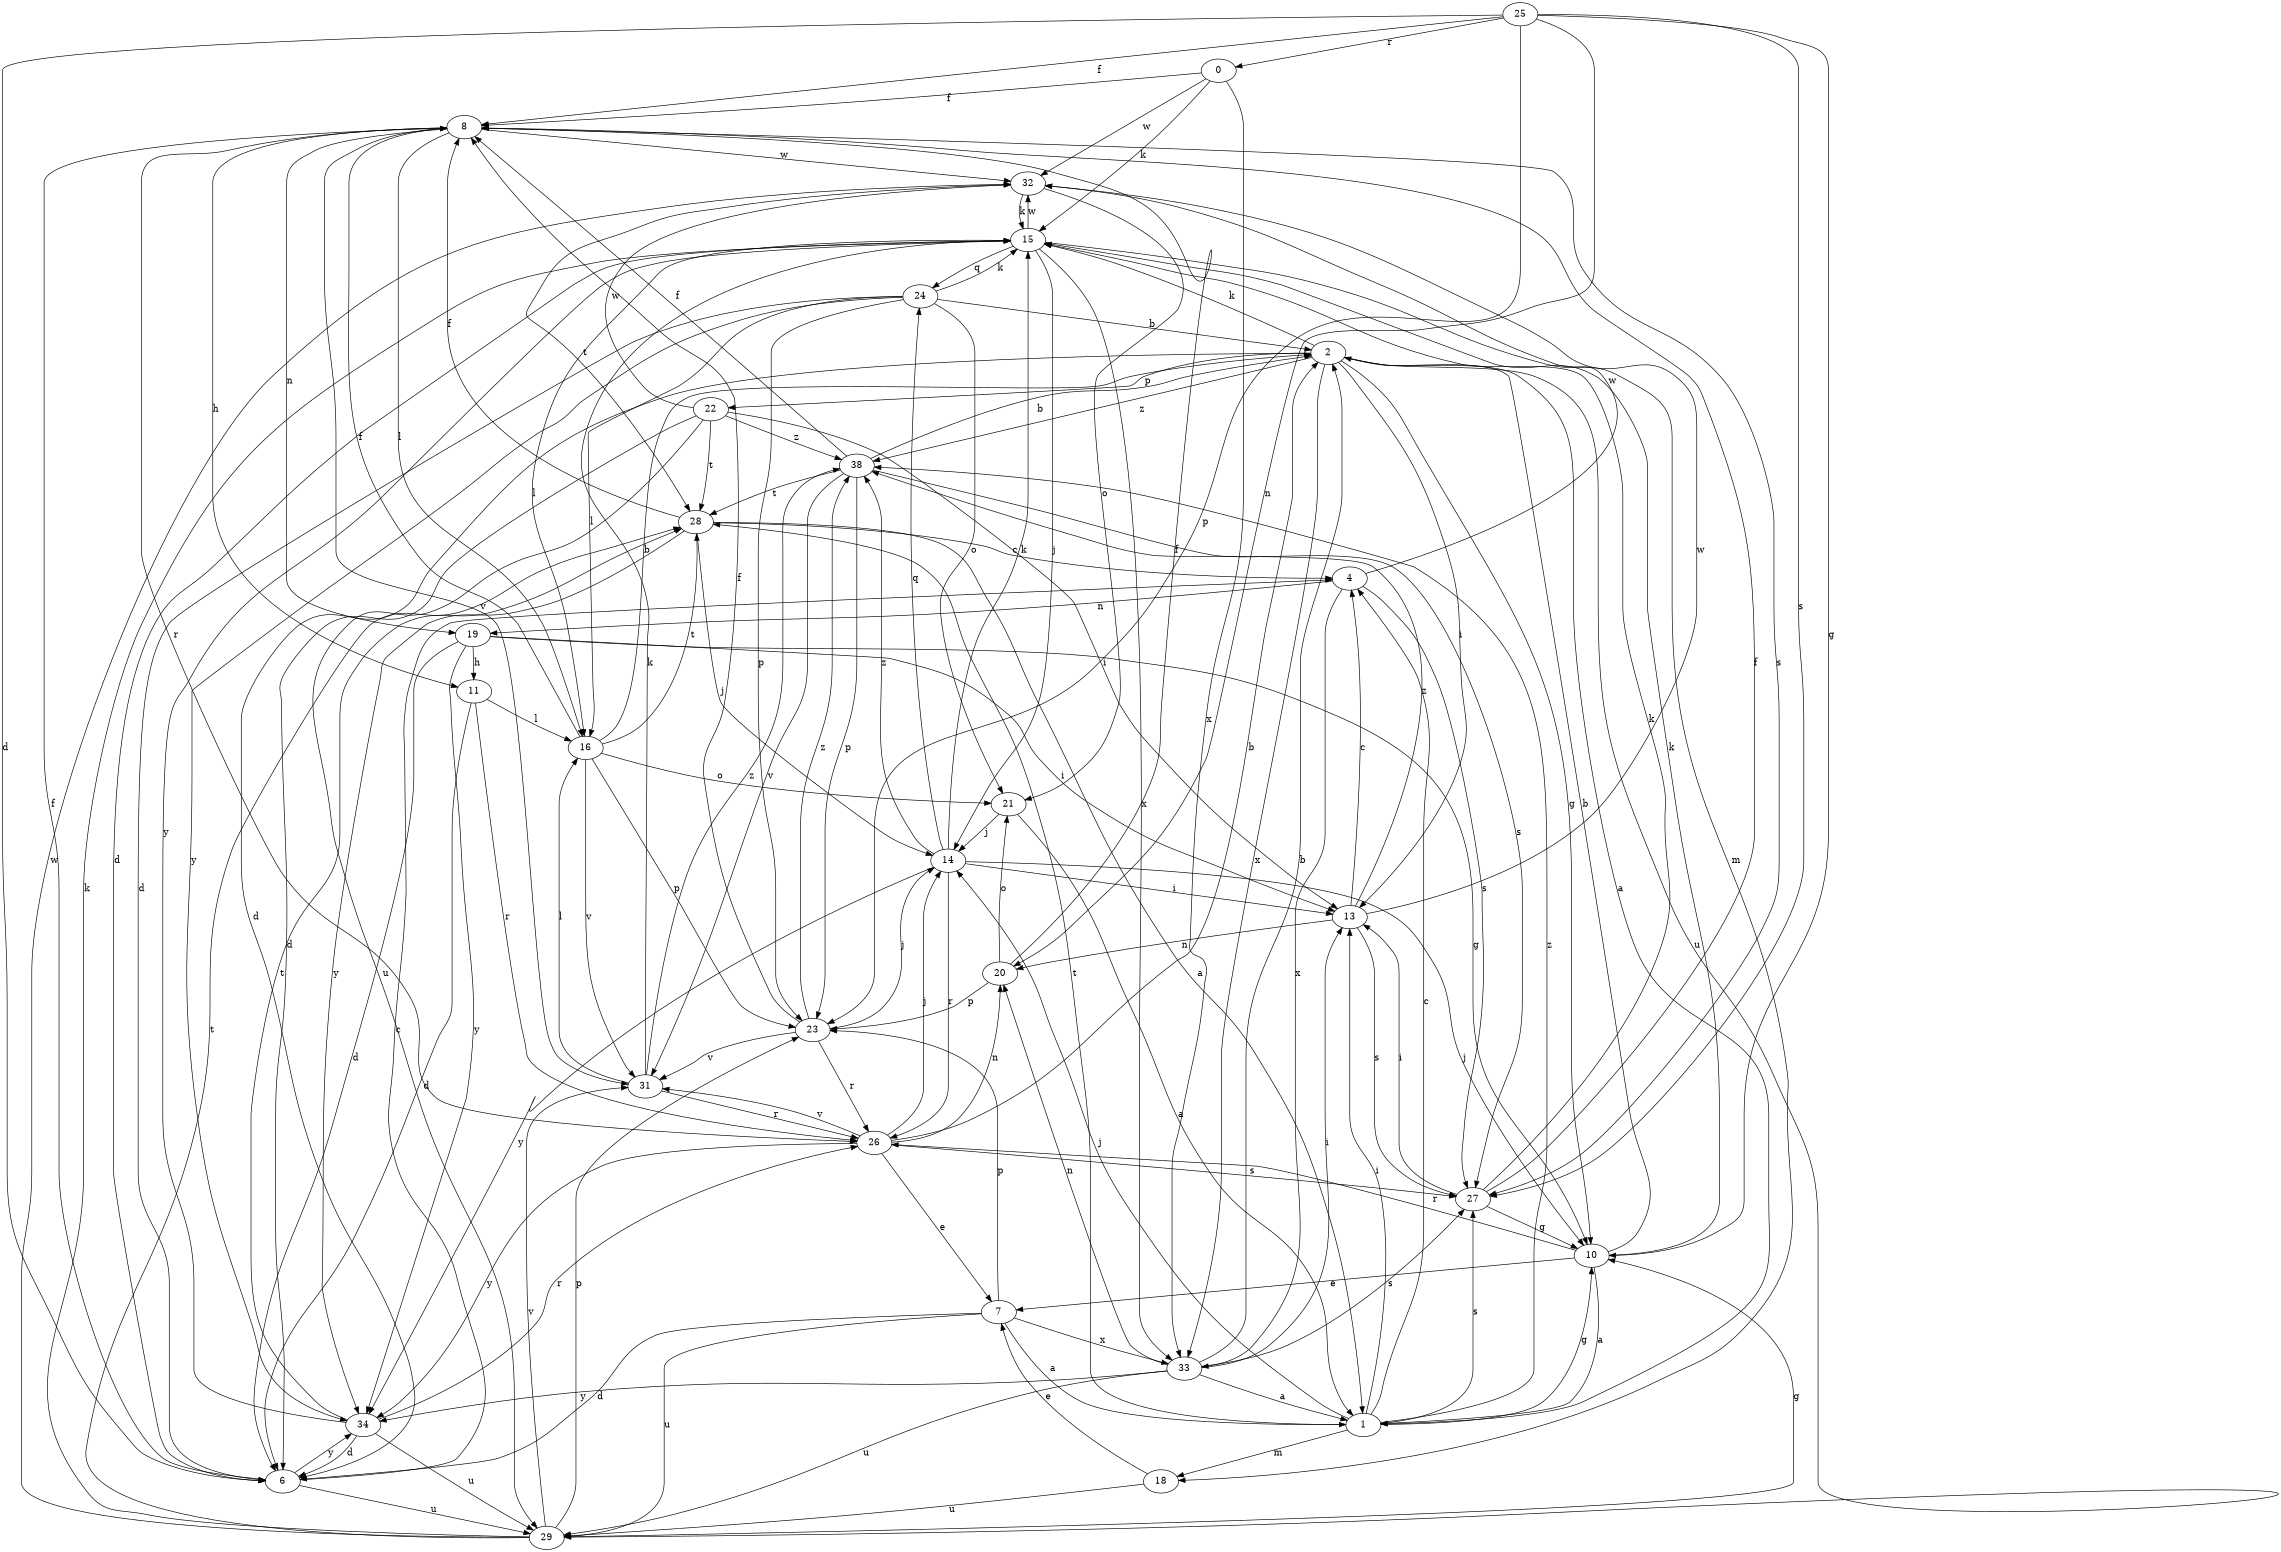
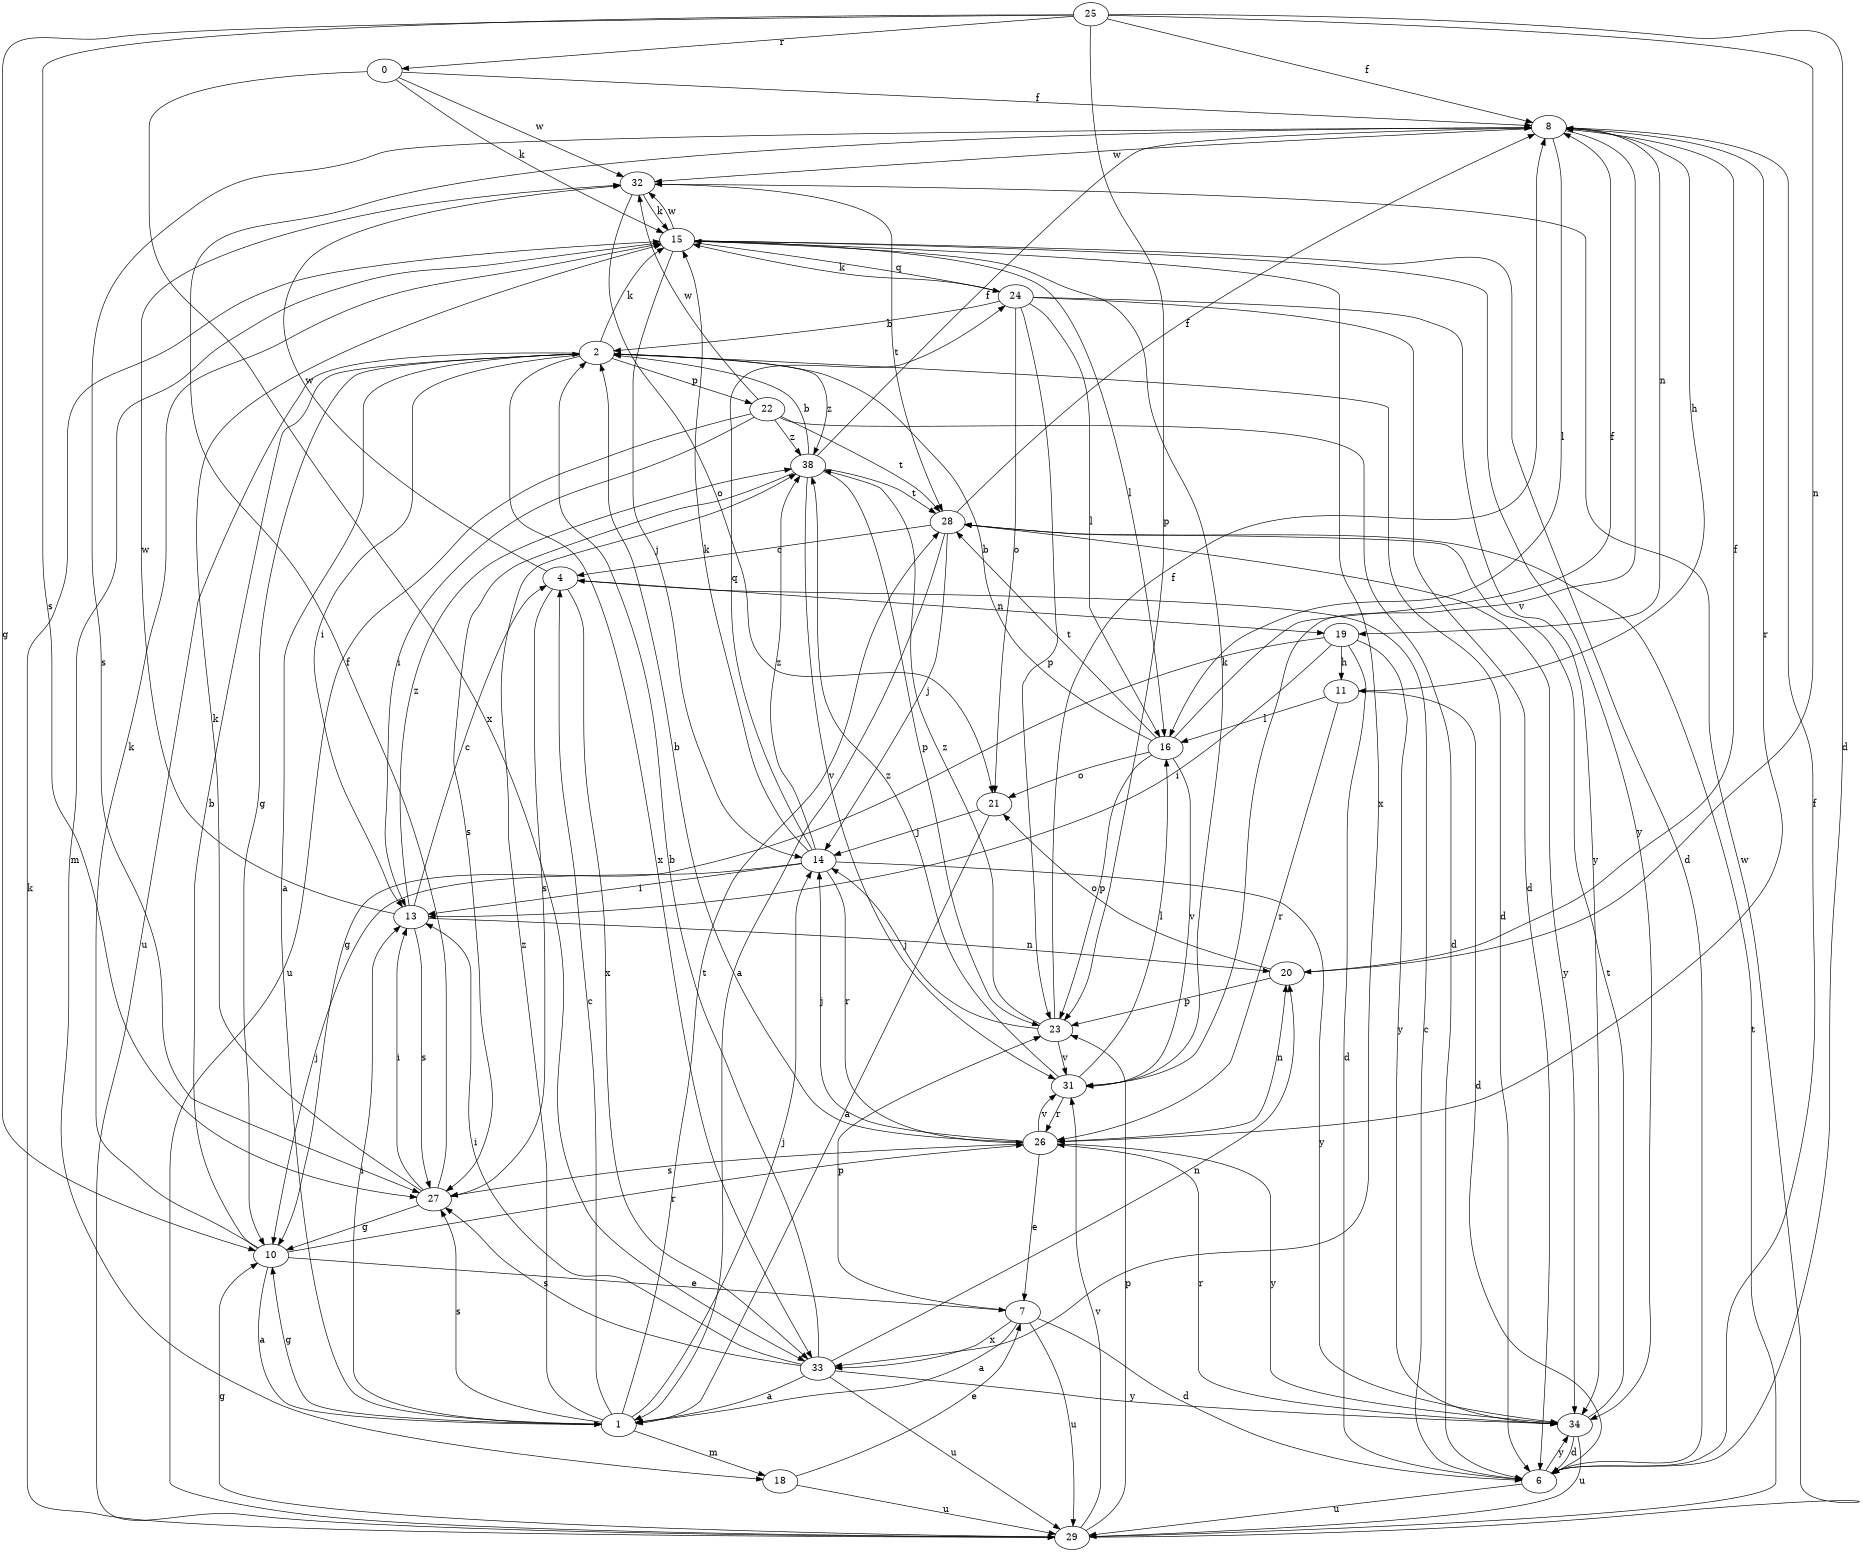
(221, 632) -> (1492, 485)
(842, 1084) -> none
